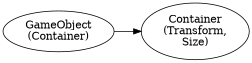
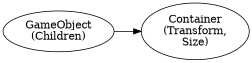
(59, 31) -> (59, 31)
